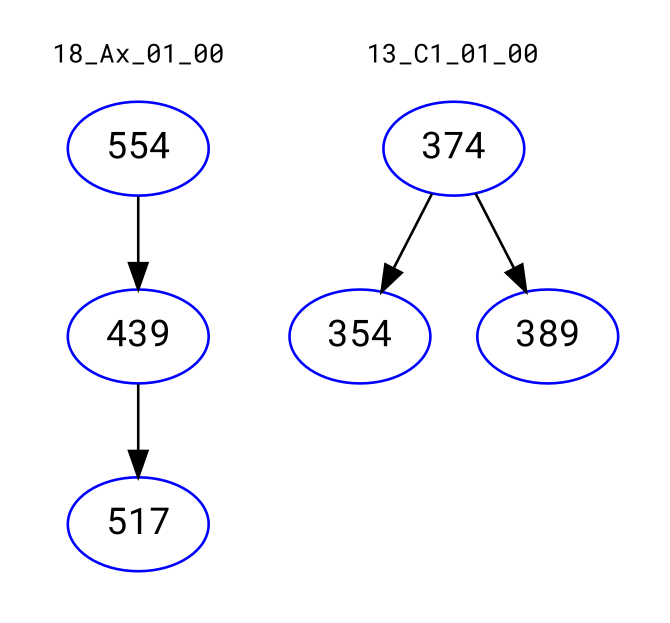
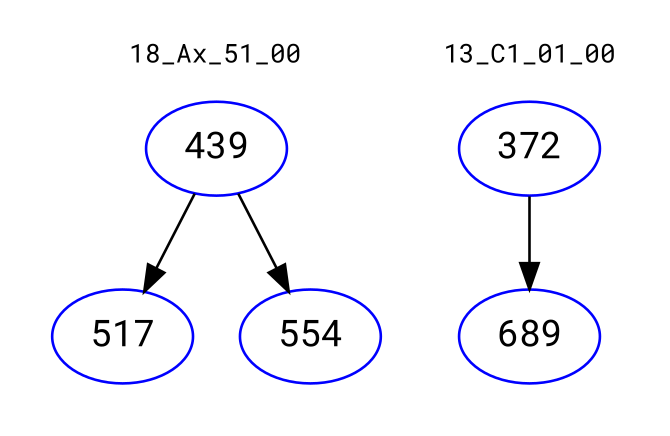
(140, 56) -> (216, 56)
(454, 149) -> (529, 149)
(138, 230) -> (257, 231)
(360, 336) -> none
(548, 336) -> (529, 336)
